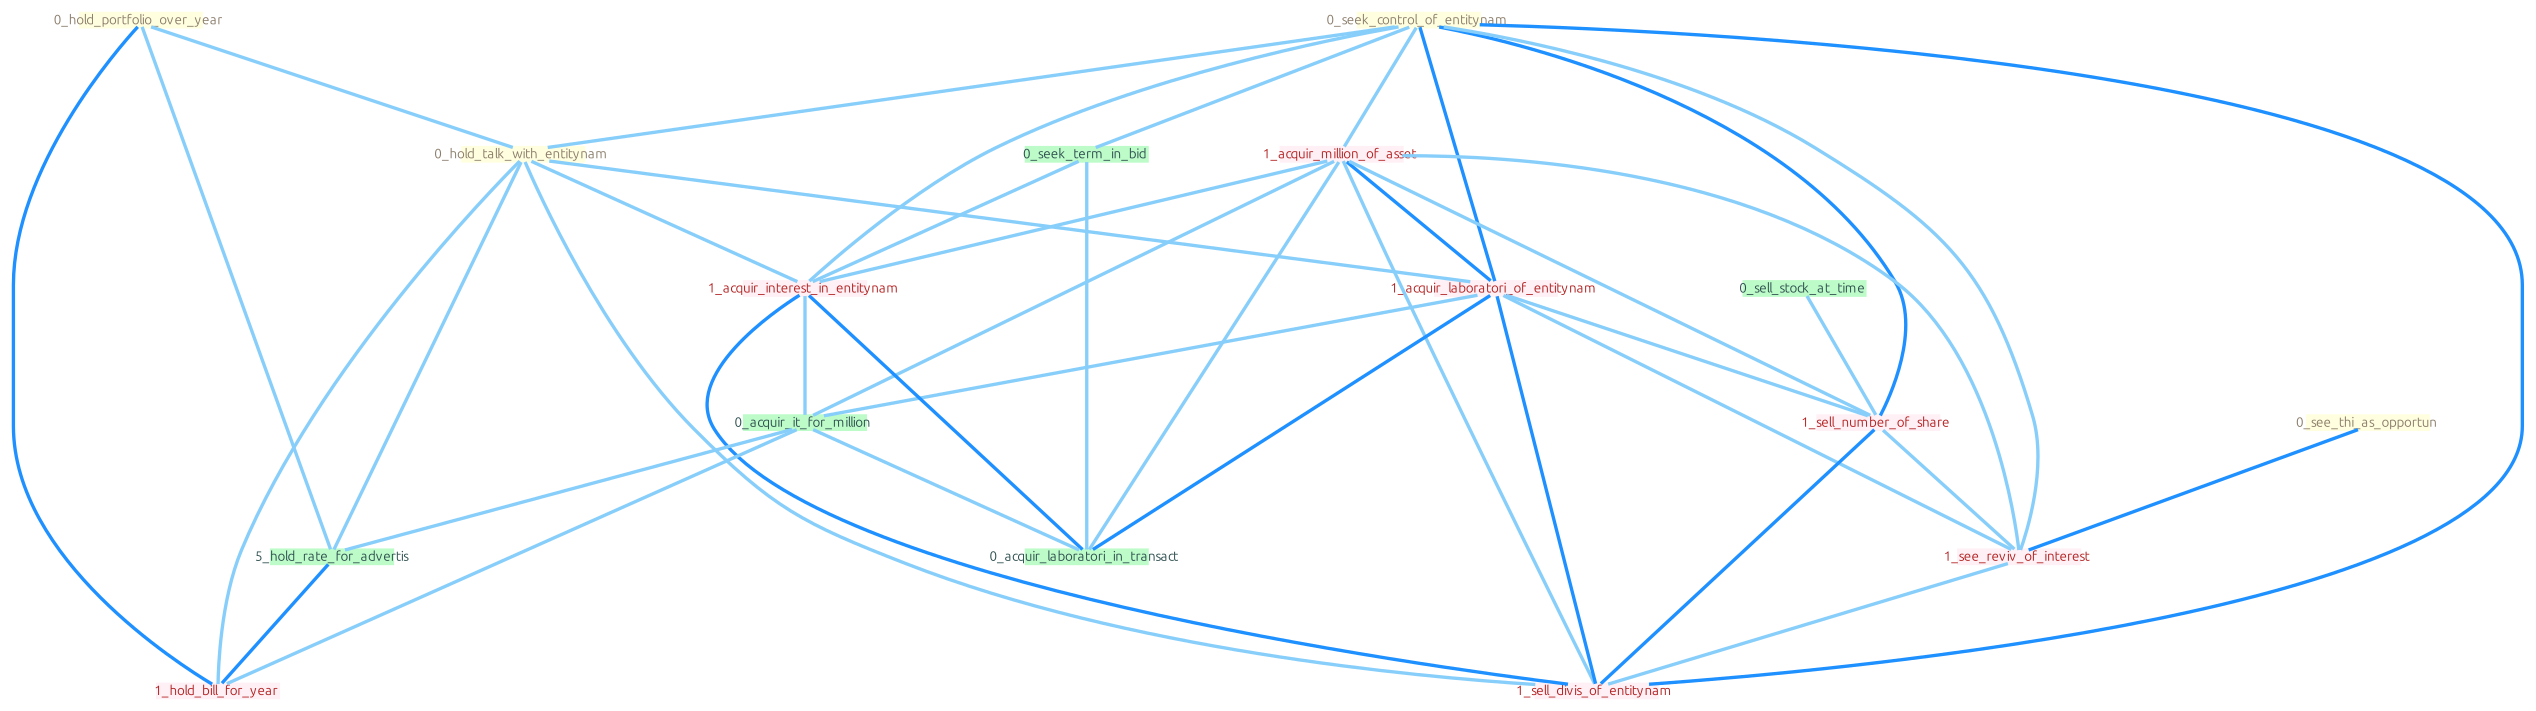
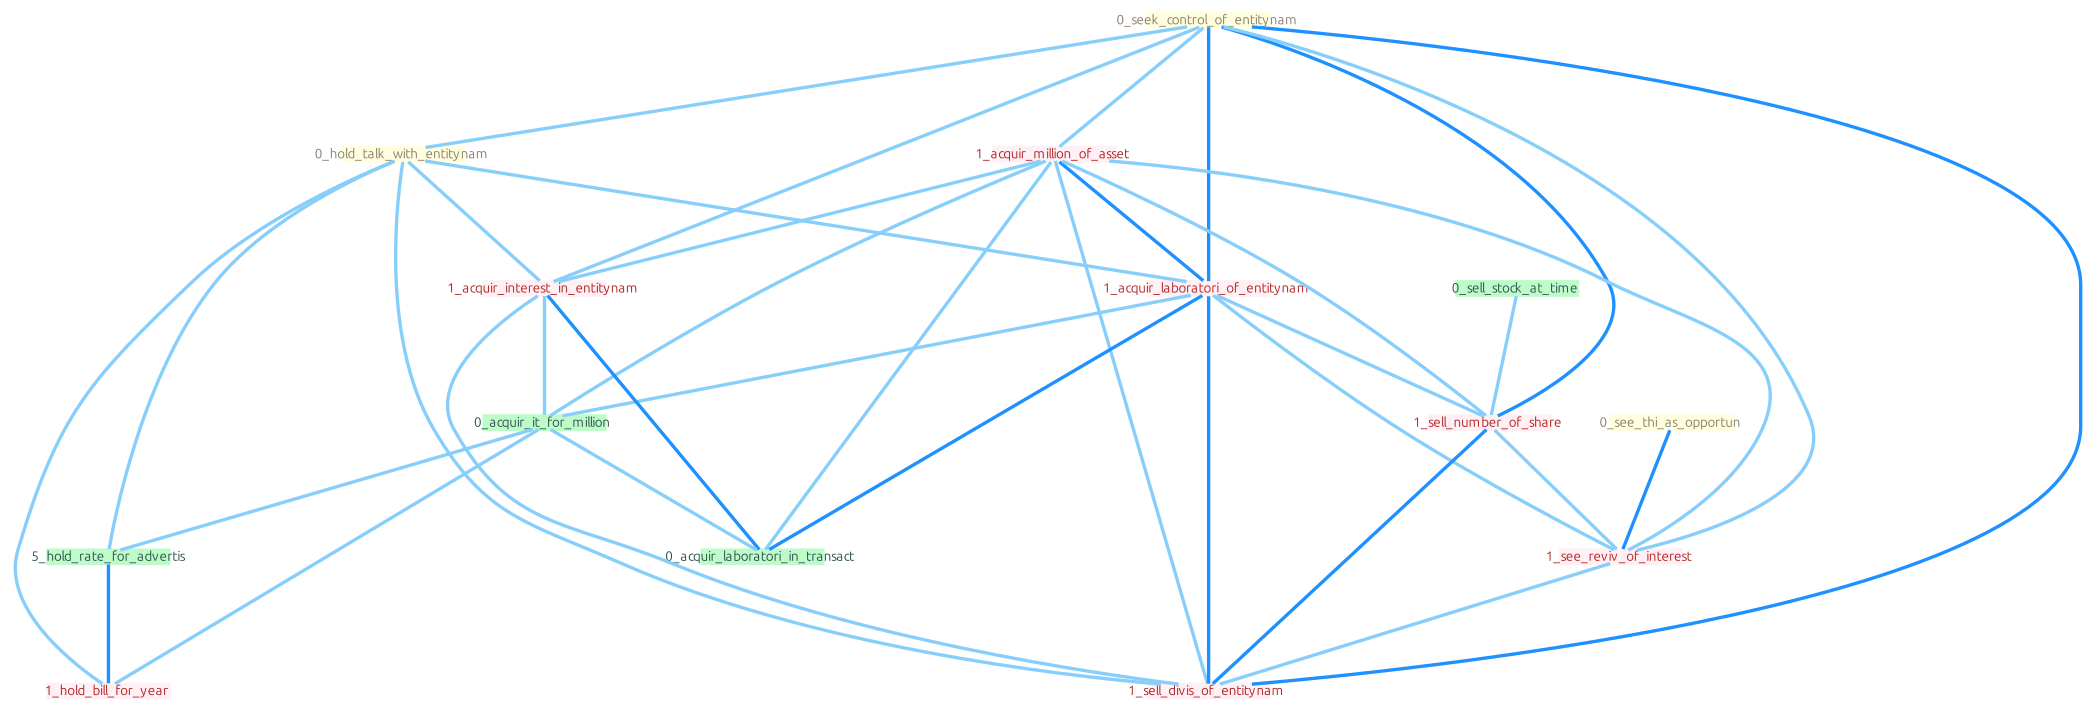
(141, 20) -> none
(1087, 154) -> none
(1039, 585) -> (712, 579)
